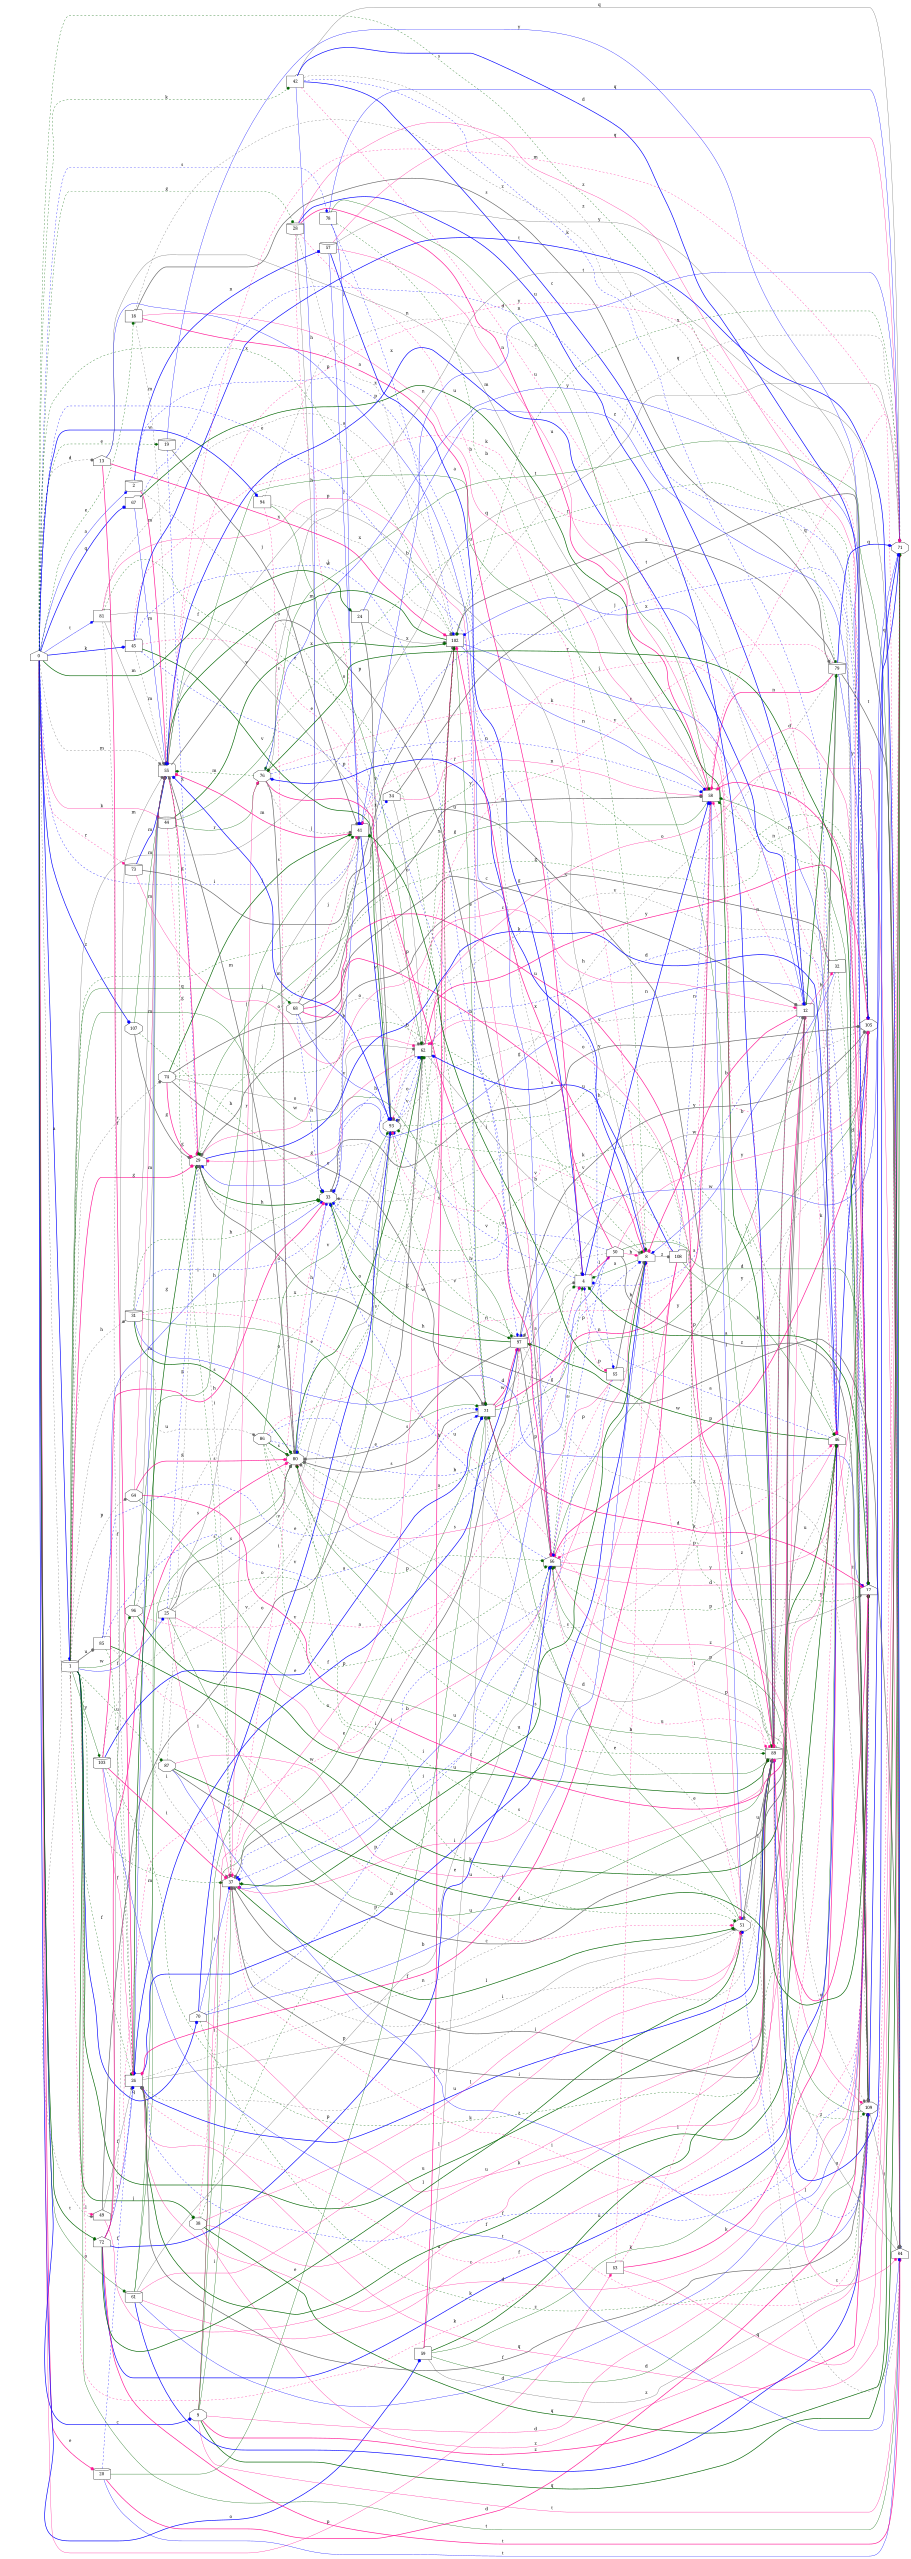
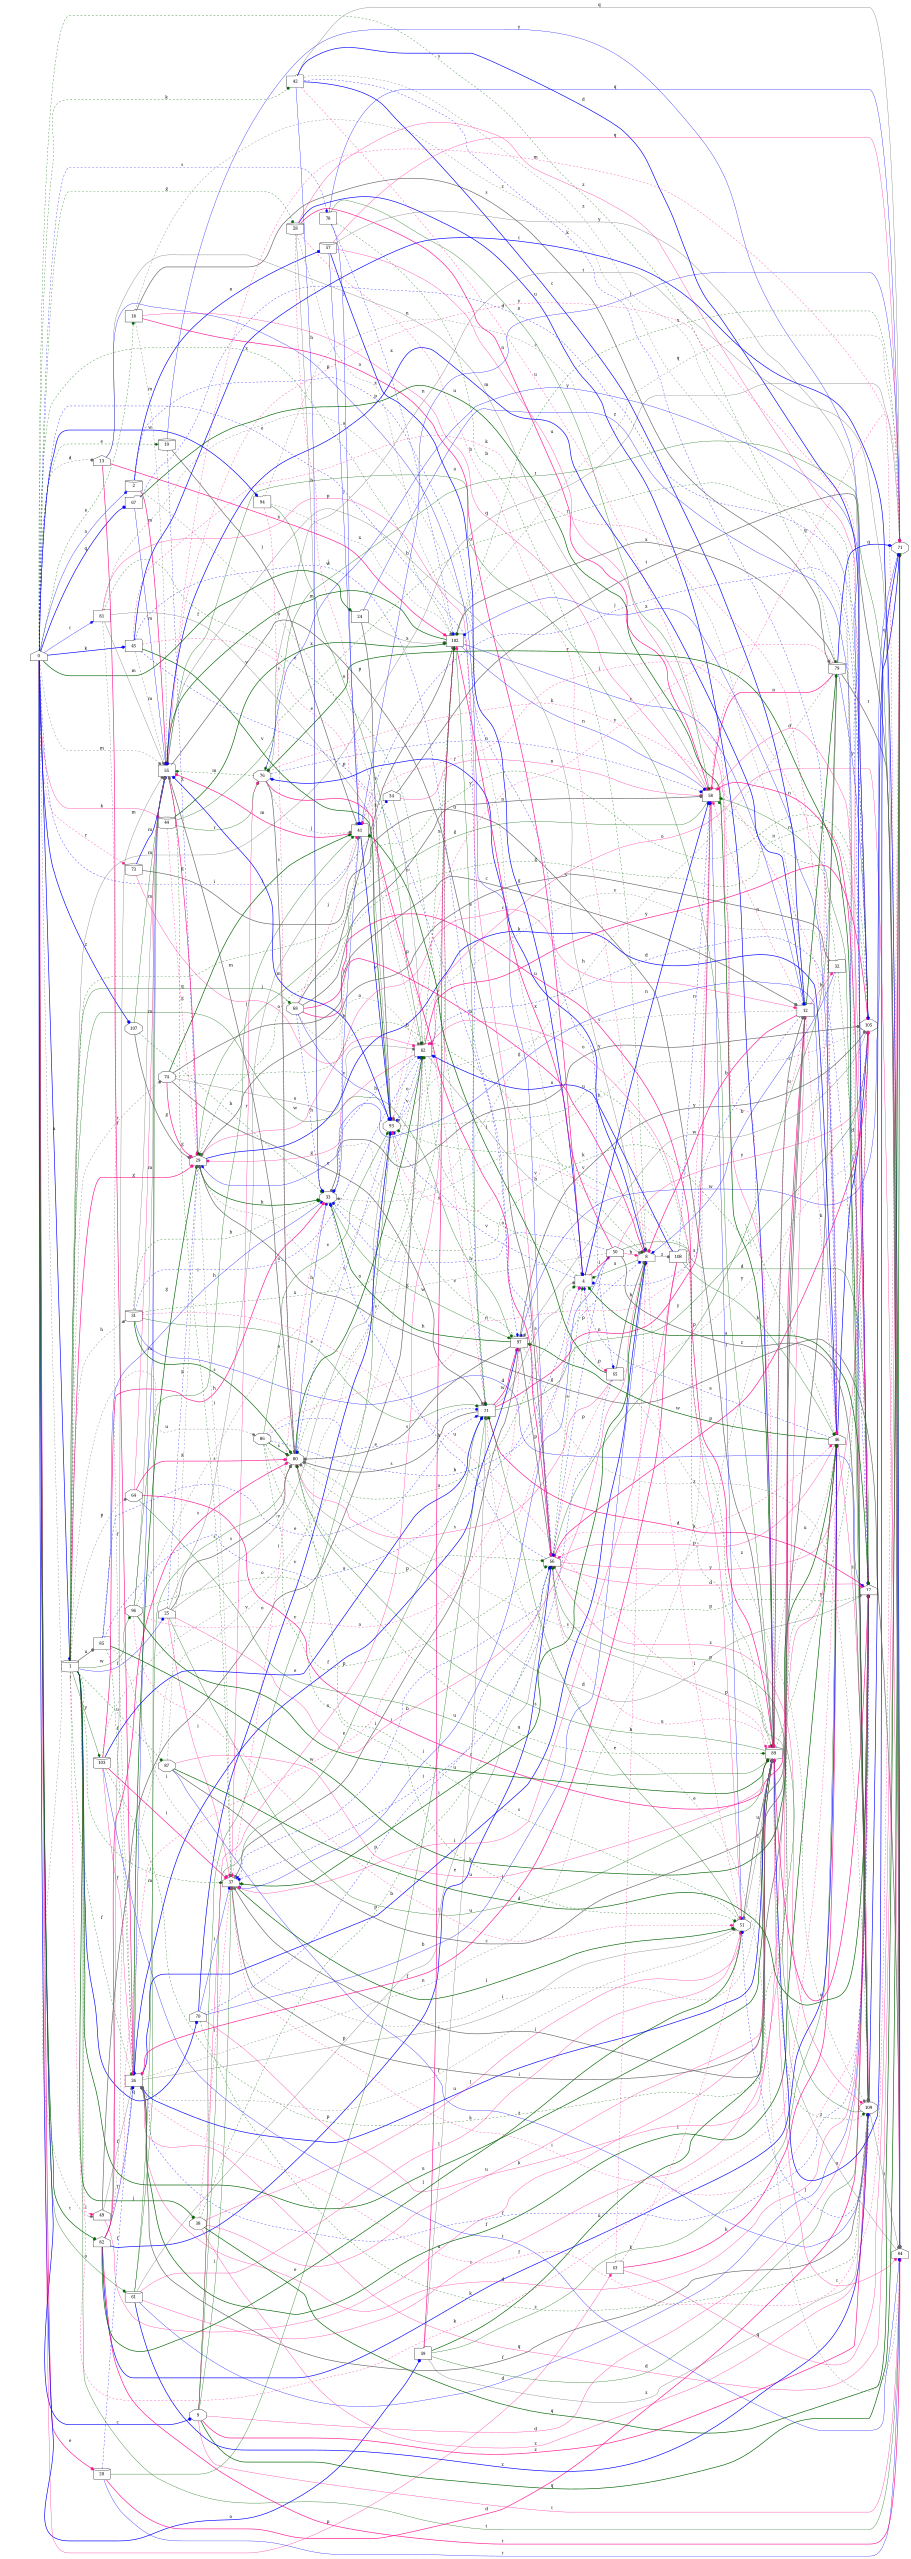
(102, 2242) -> (102, 2242)
